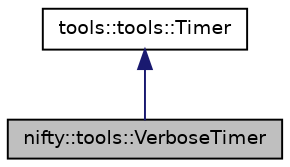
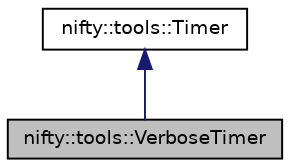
(145, 29) -> (145, 29)
